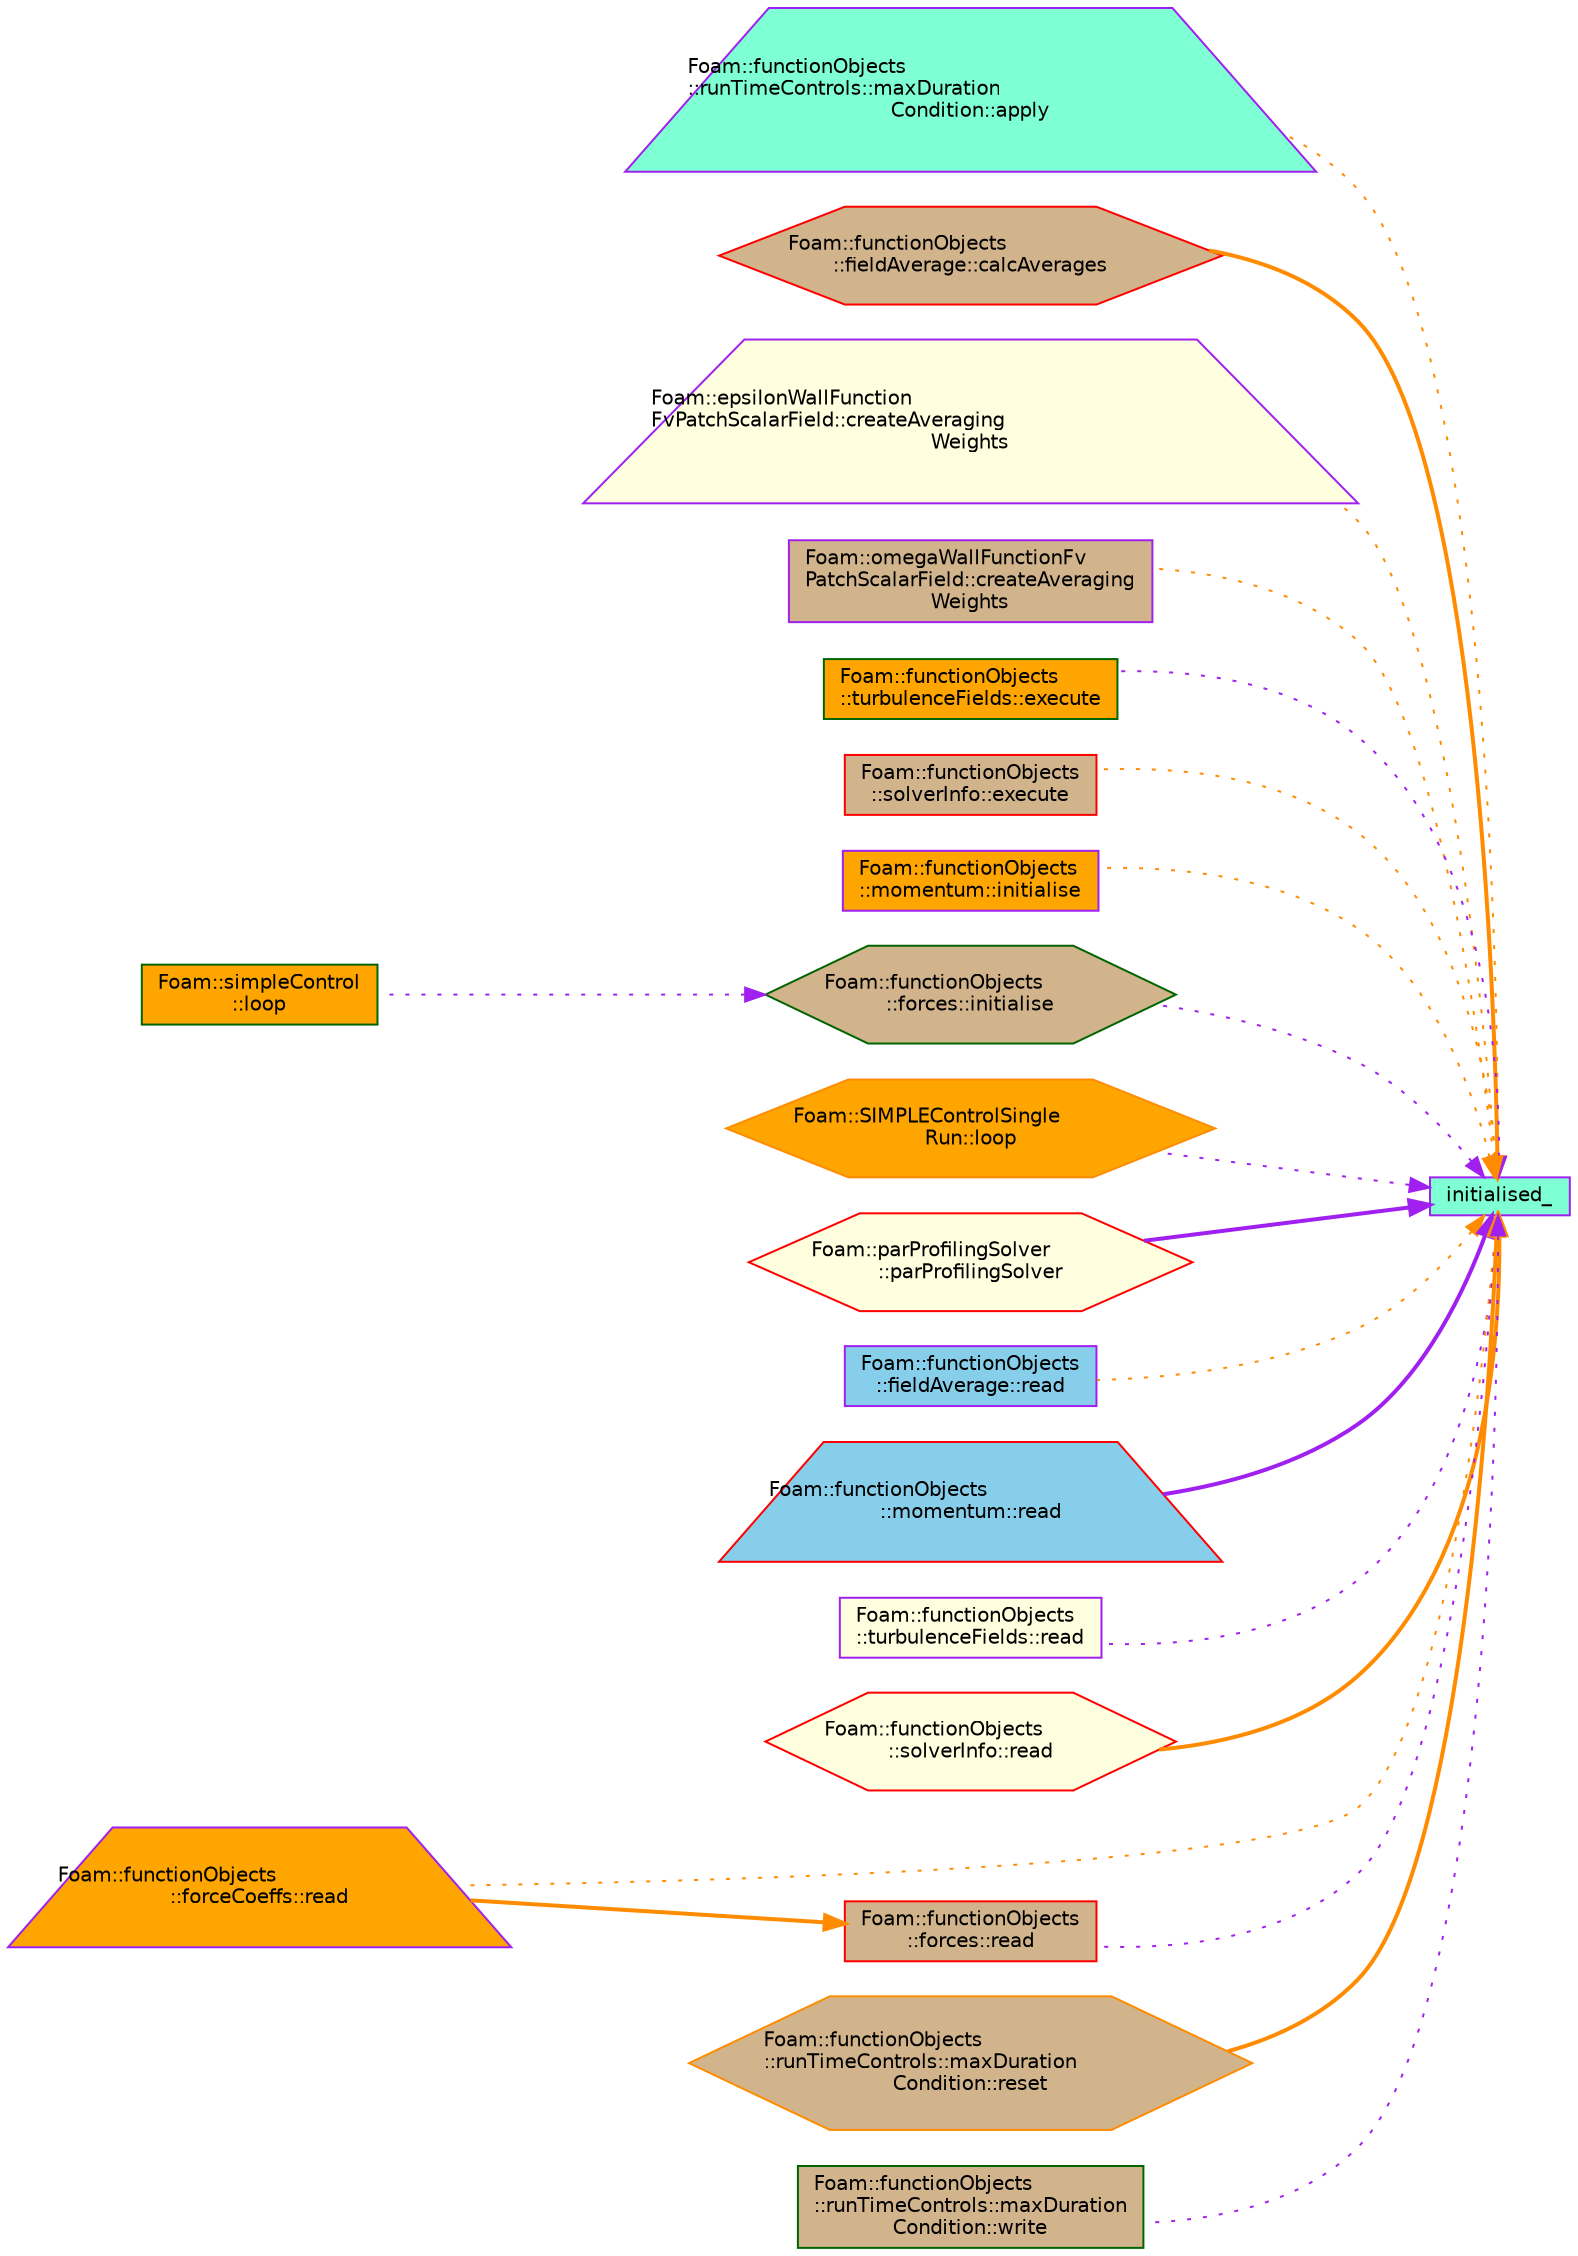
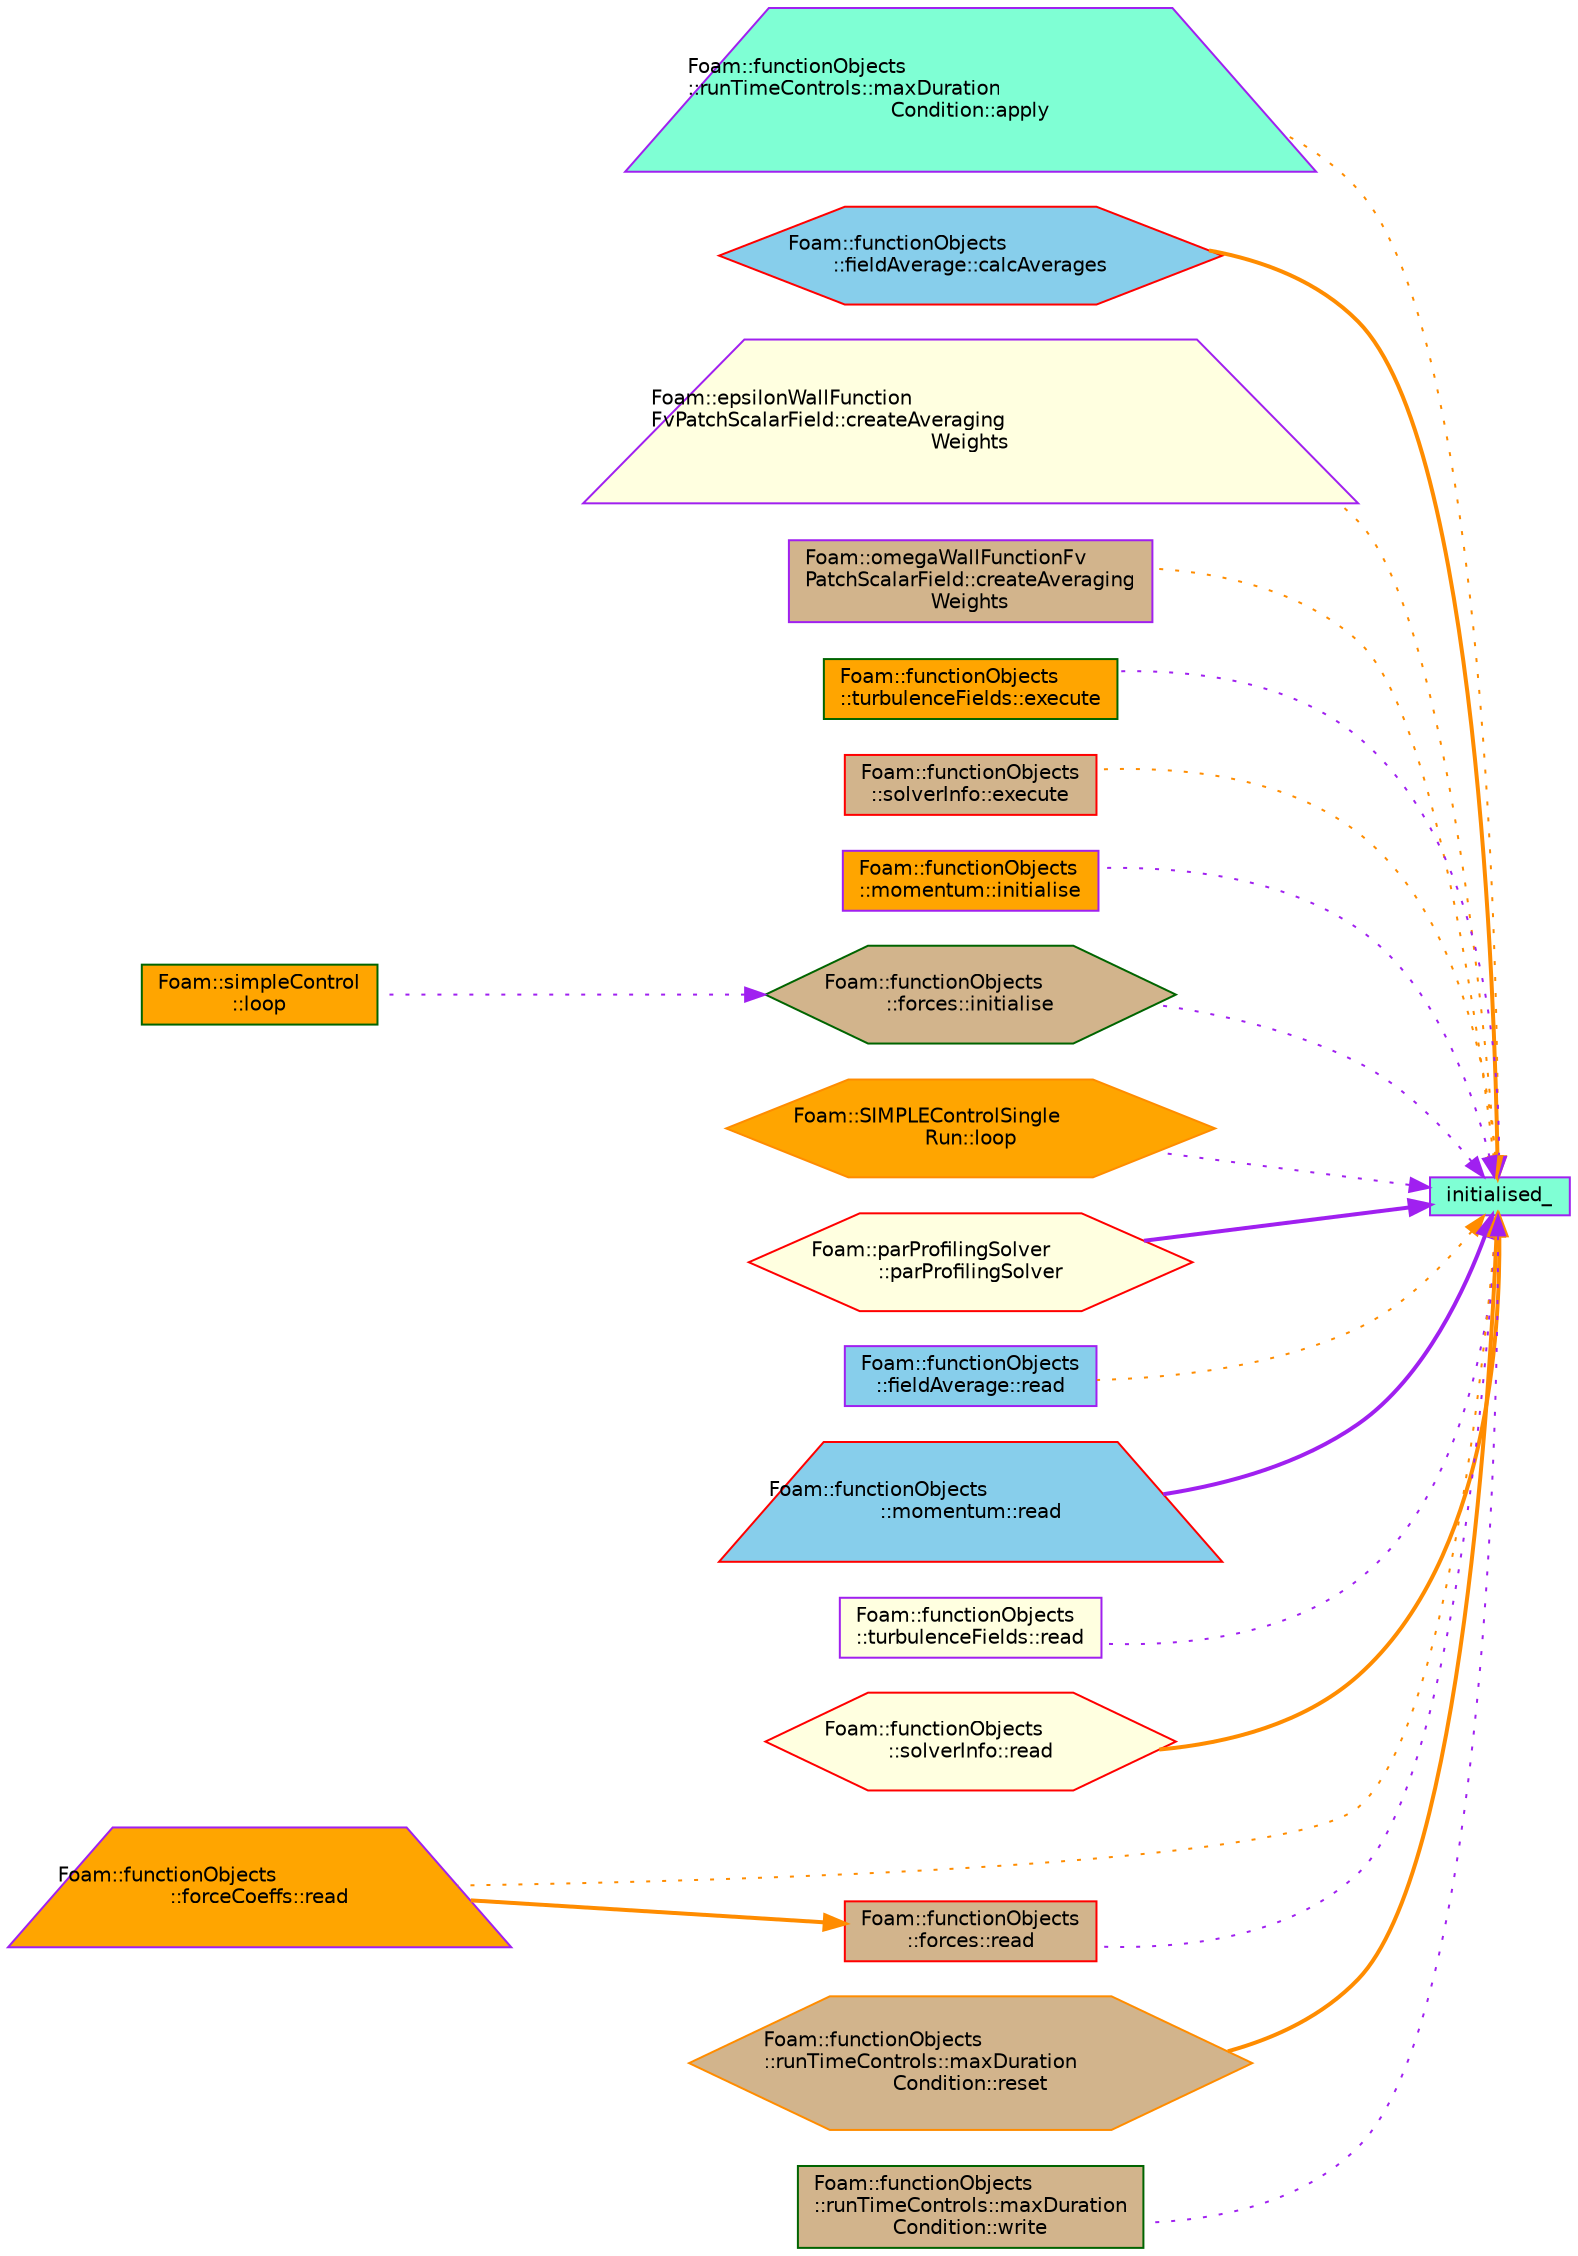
(971, 256) -> (971, 256)
(1357, 928) -> (1357, 928)
